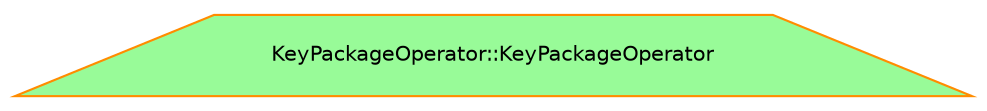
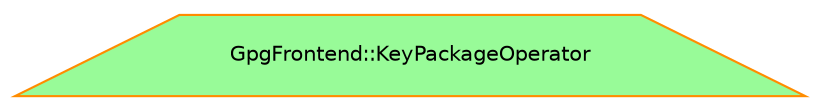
(493, 56) -> (410, 56)
